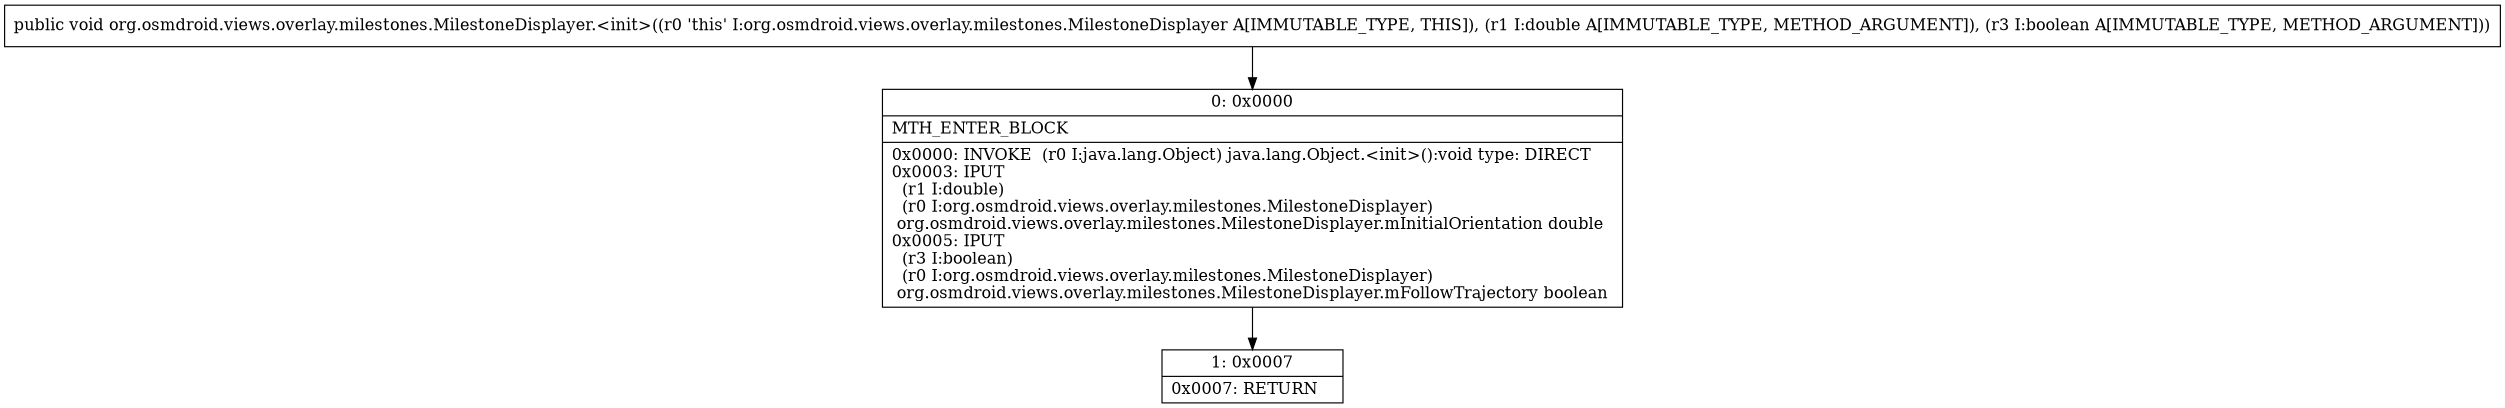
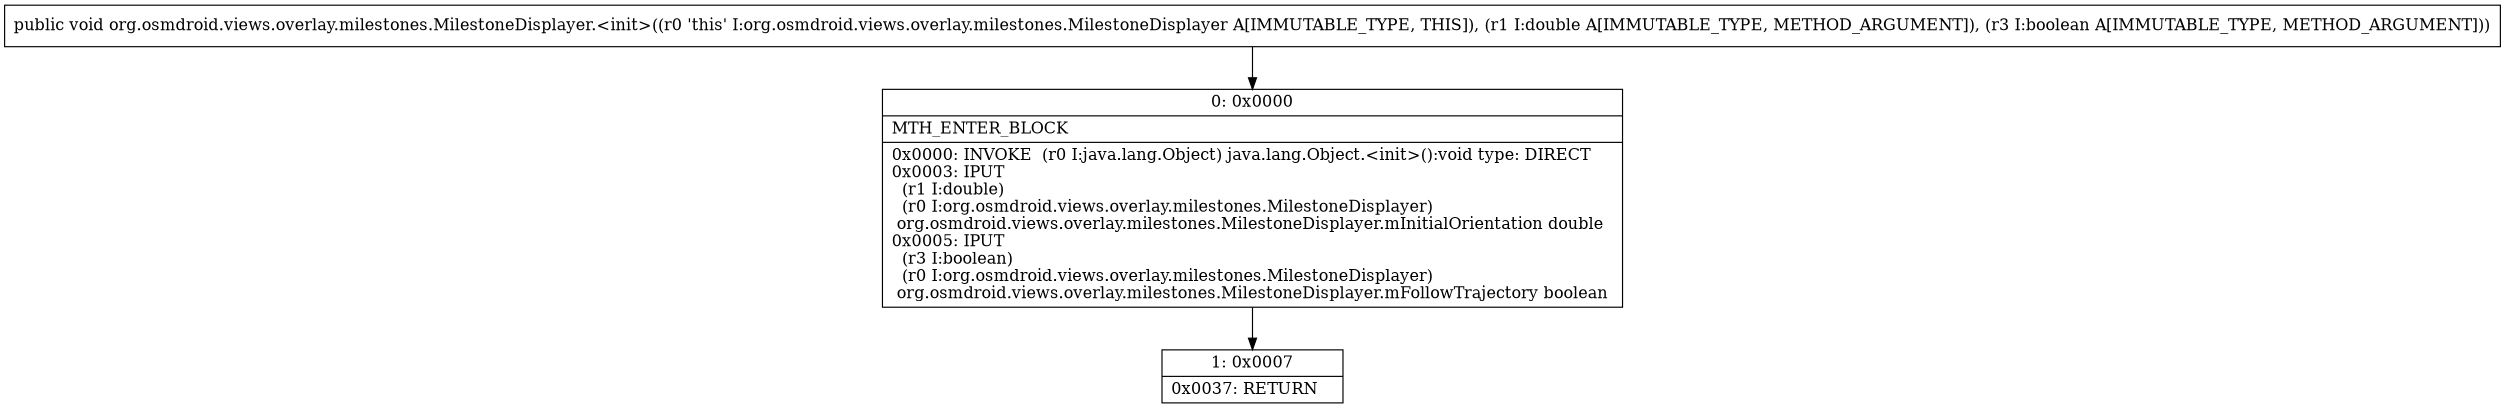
(1252, 389) -> (1252, 389)
